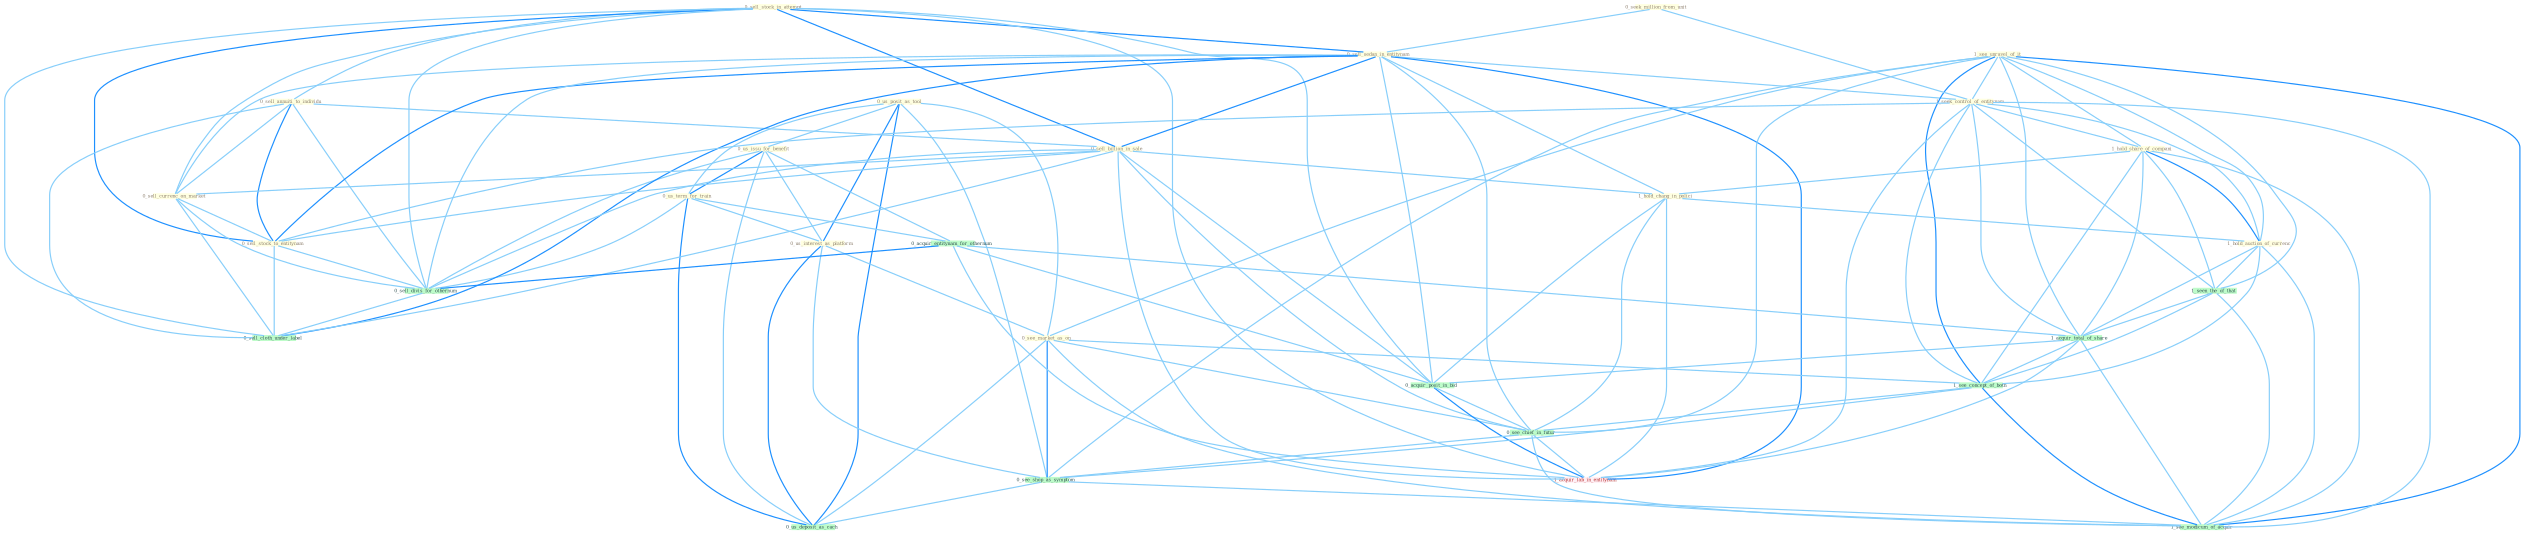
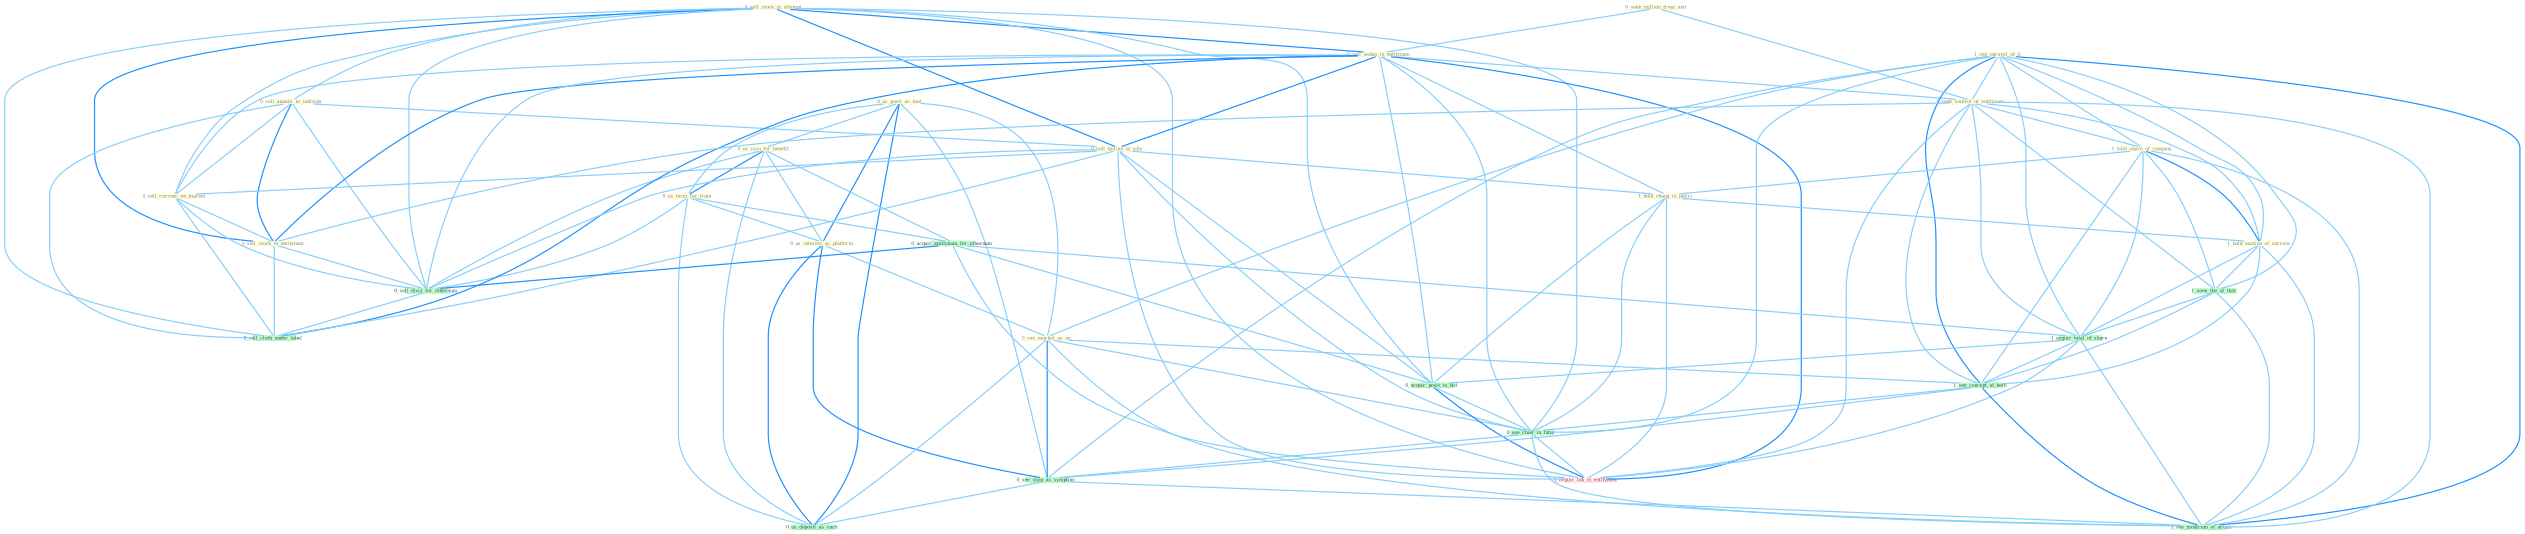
none -> (1364, 36)
(792, 176) -> none
(678, 400) -> (678, 400)
(842, 420) -> (842, 420)
